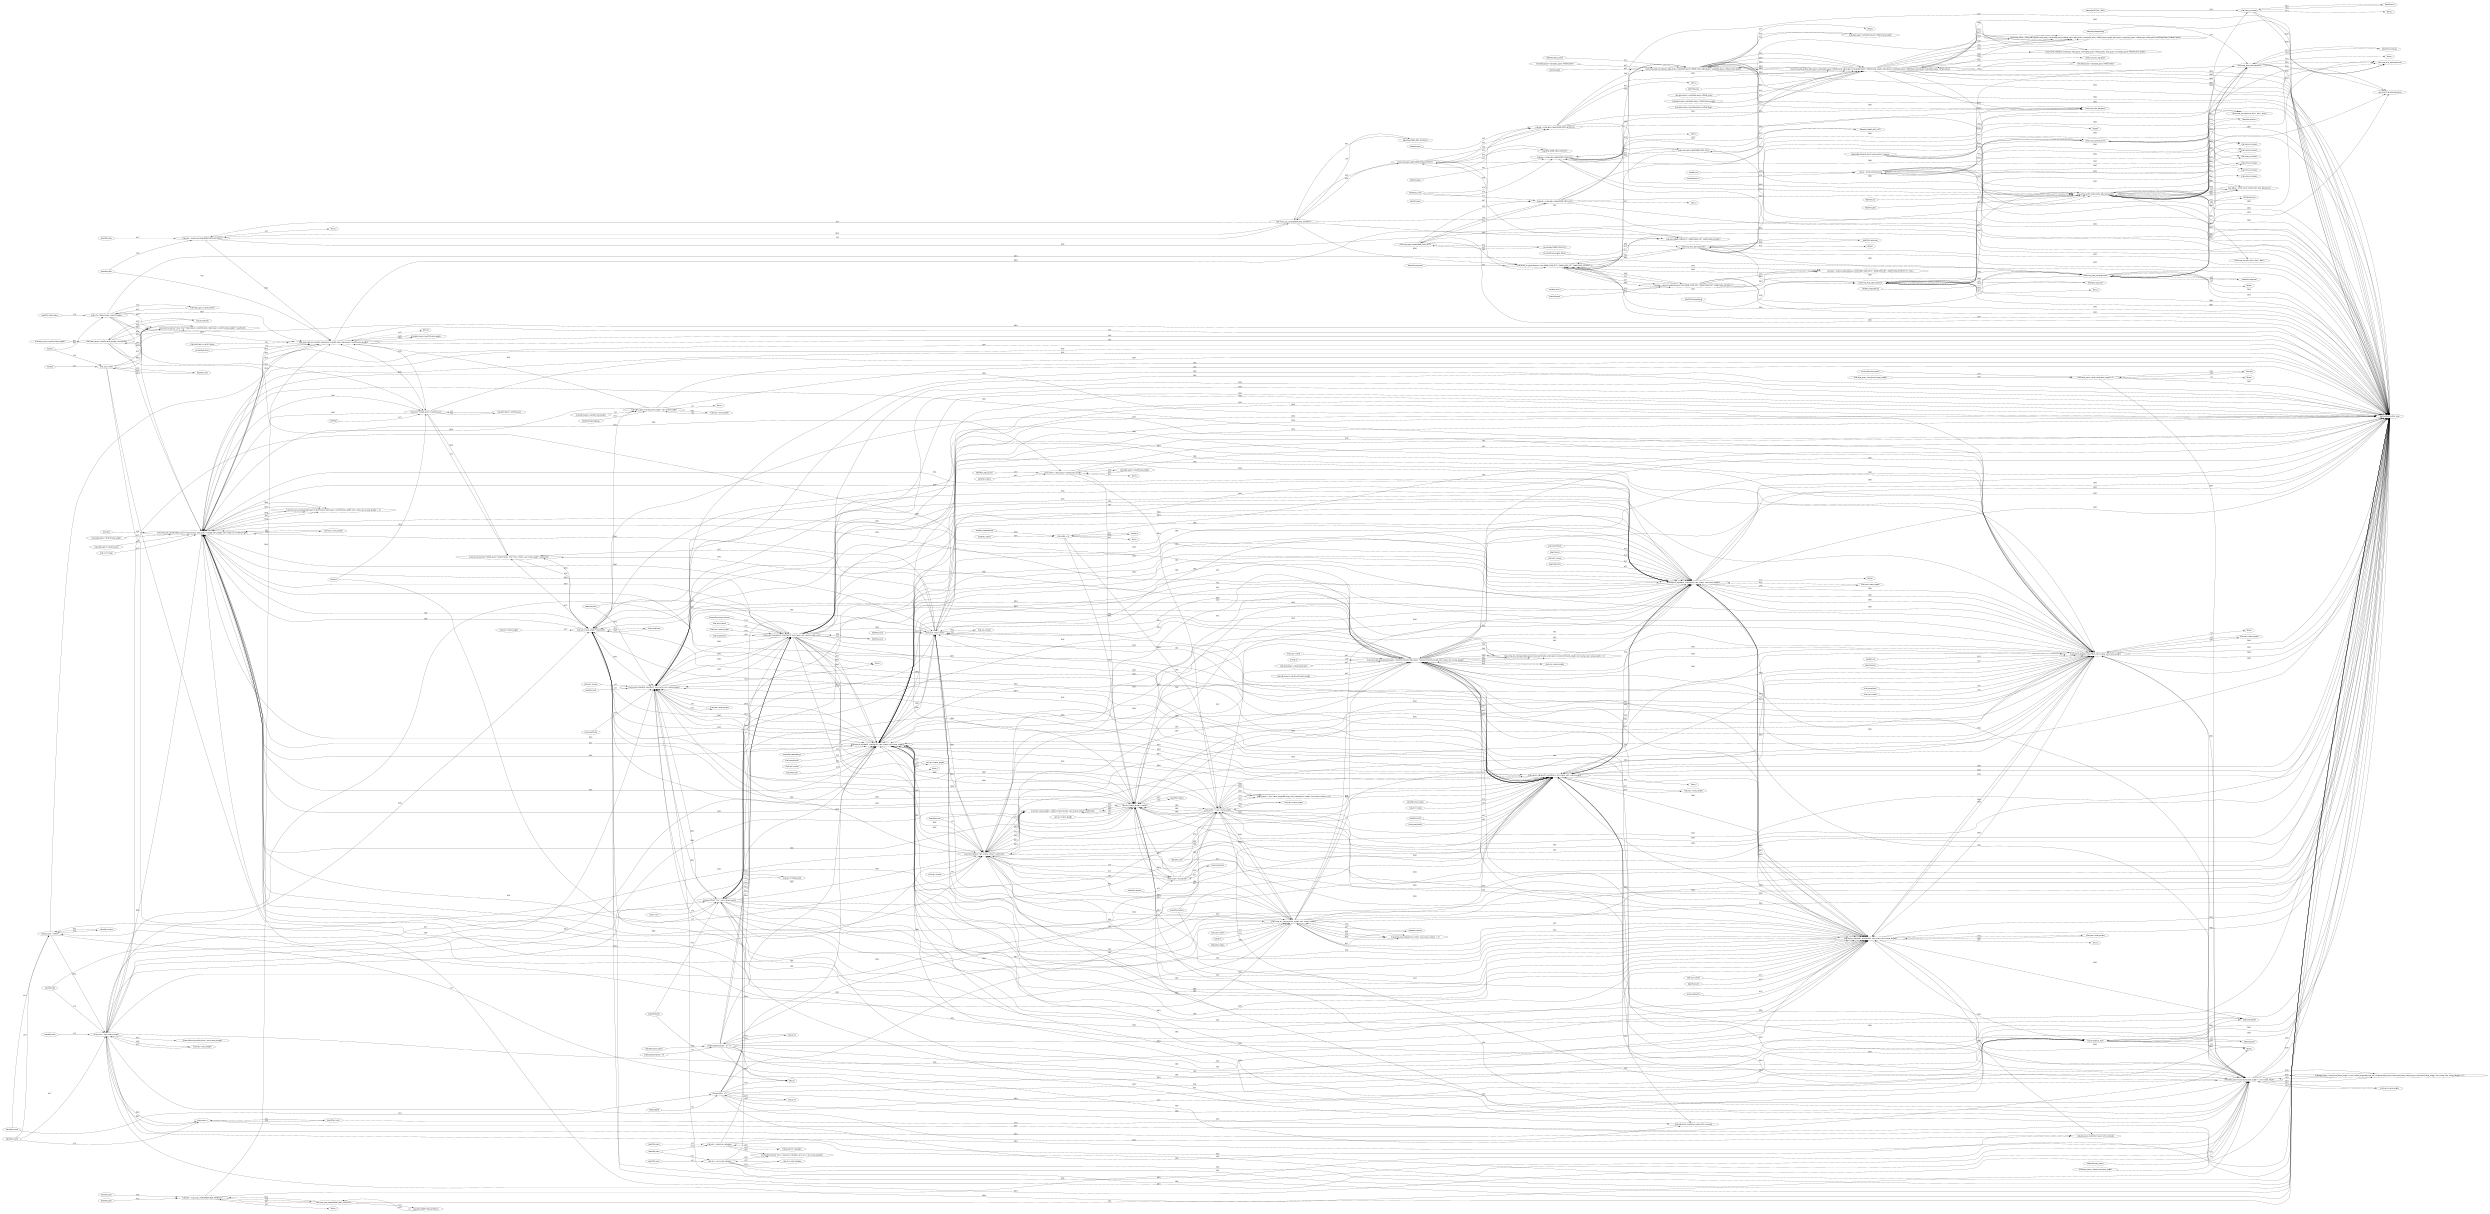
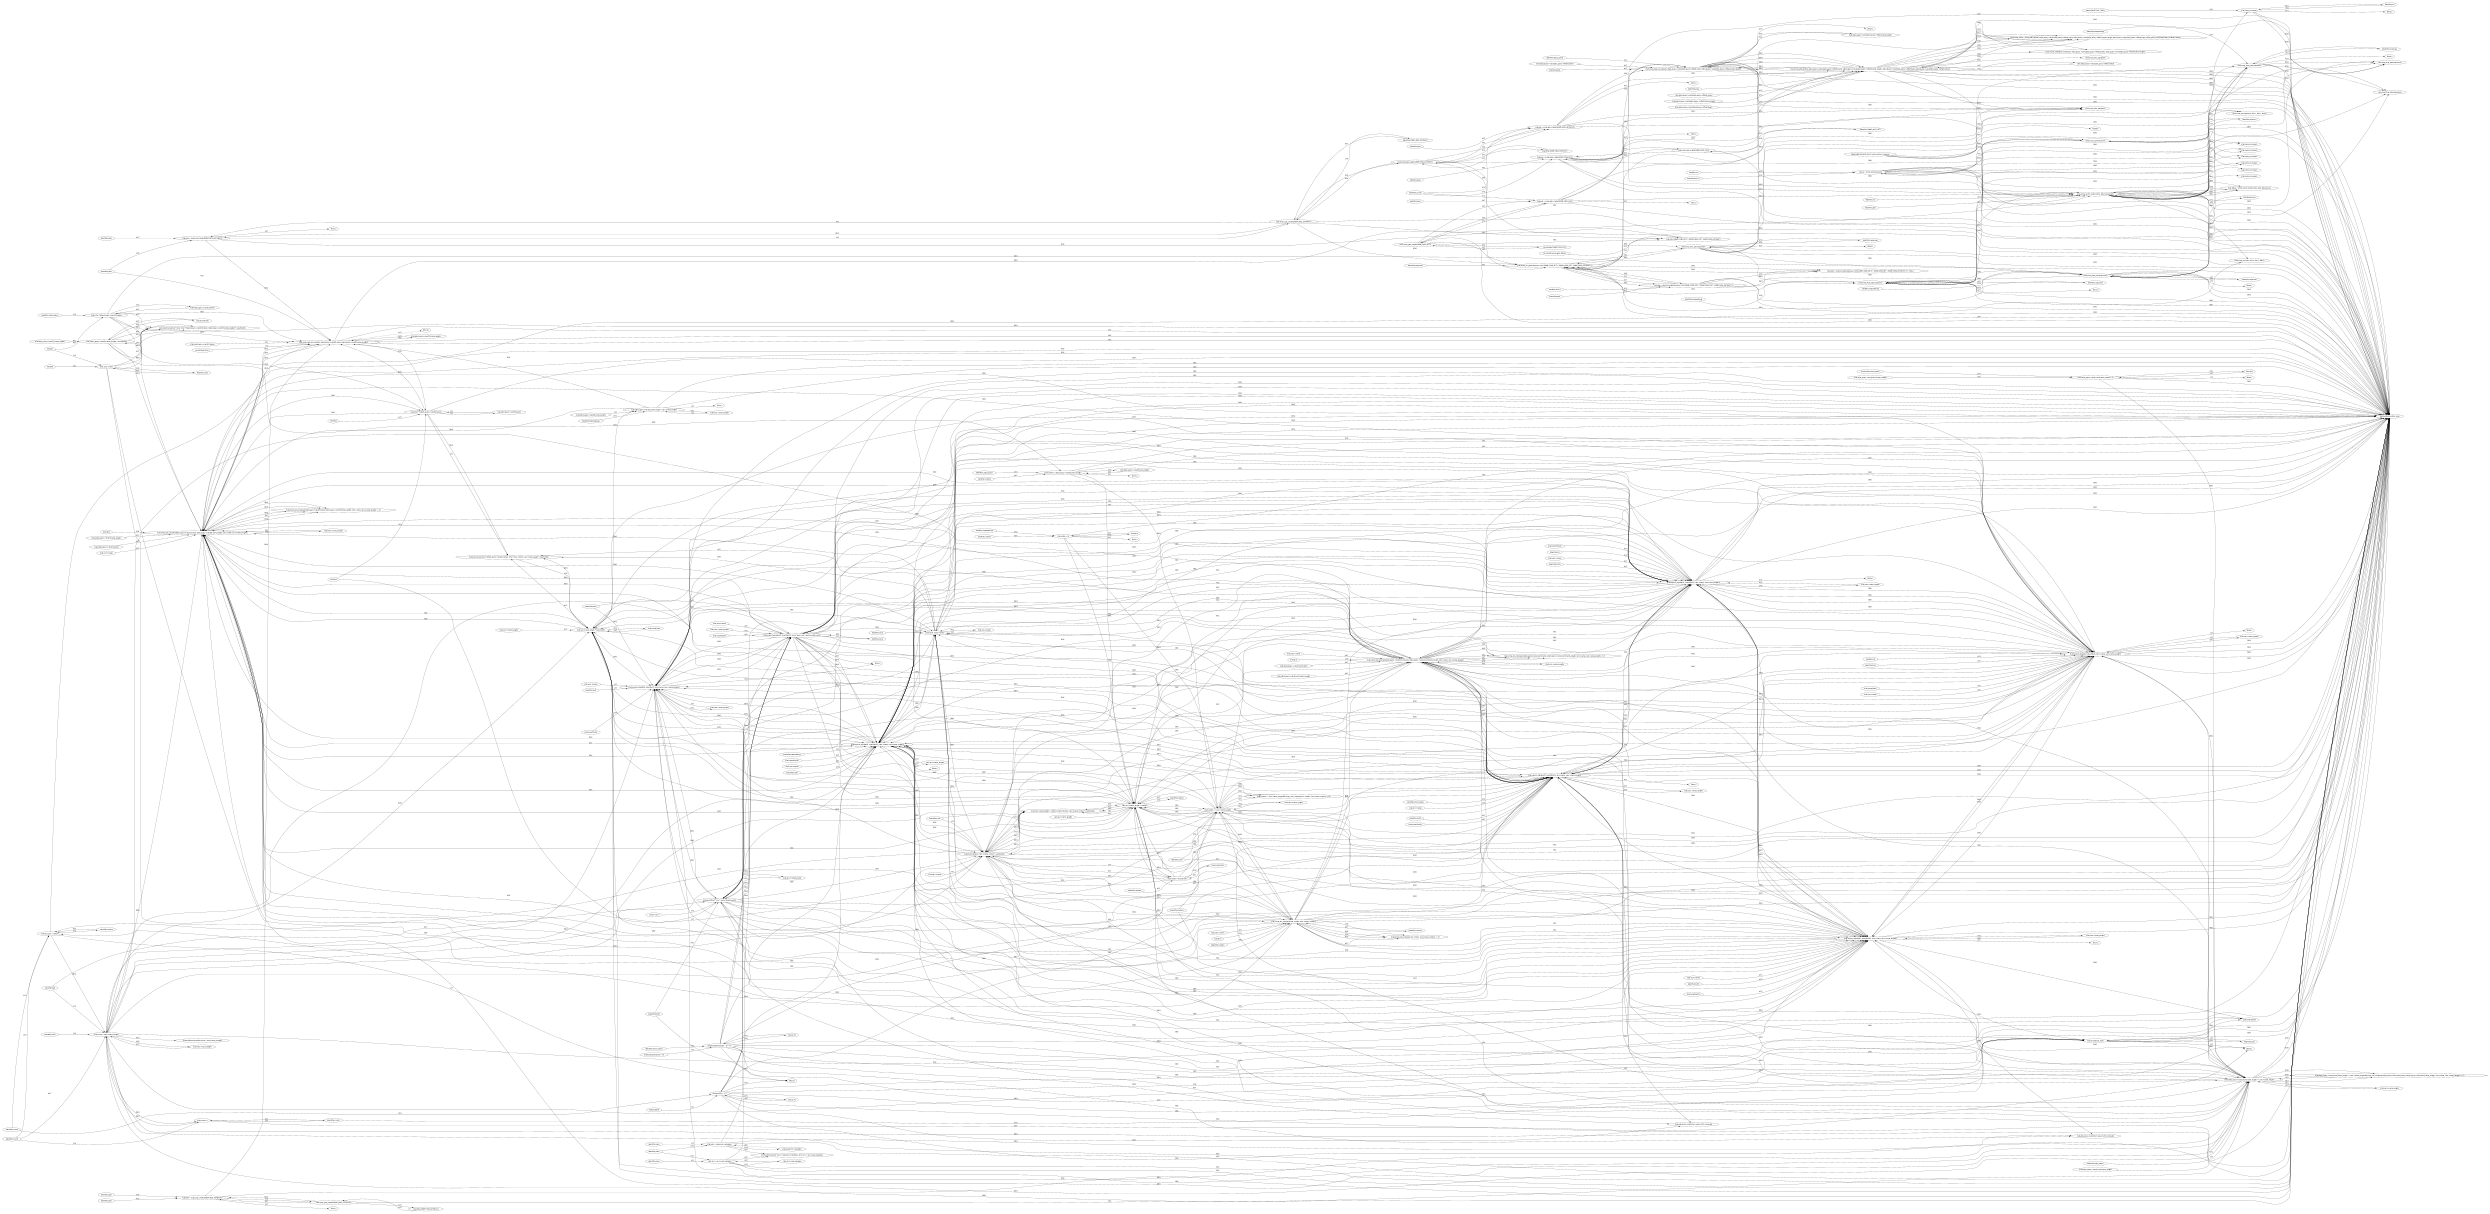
none -> (1547, 242)
(994, 346) -> (931, 322)
(719, 617) -> none
(945, 725) -> (956, 855)
